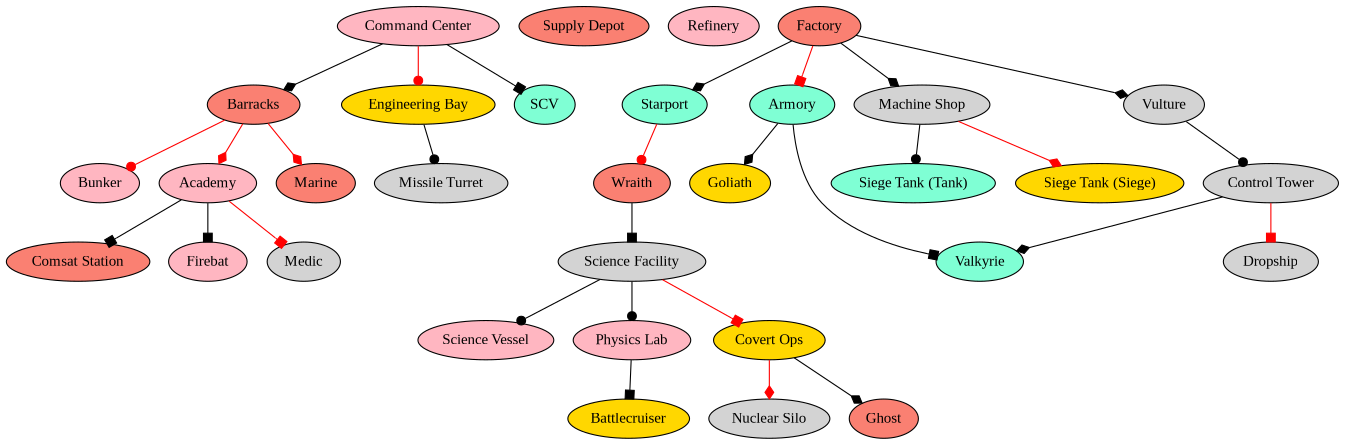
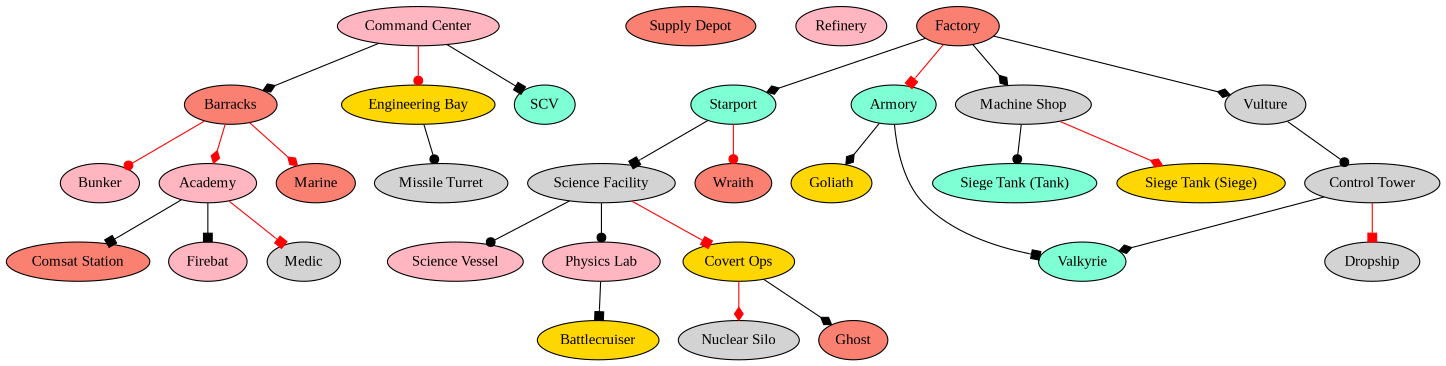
(632, 217) -> (674, 140)
